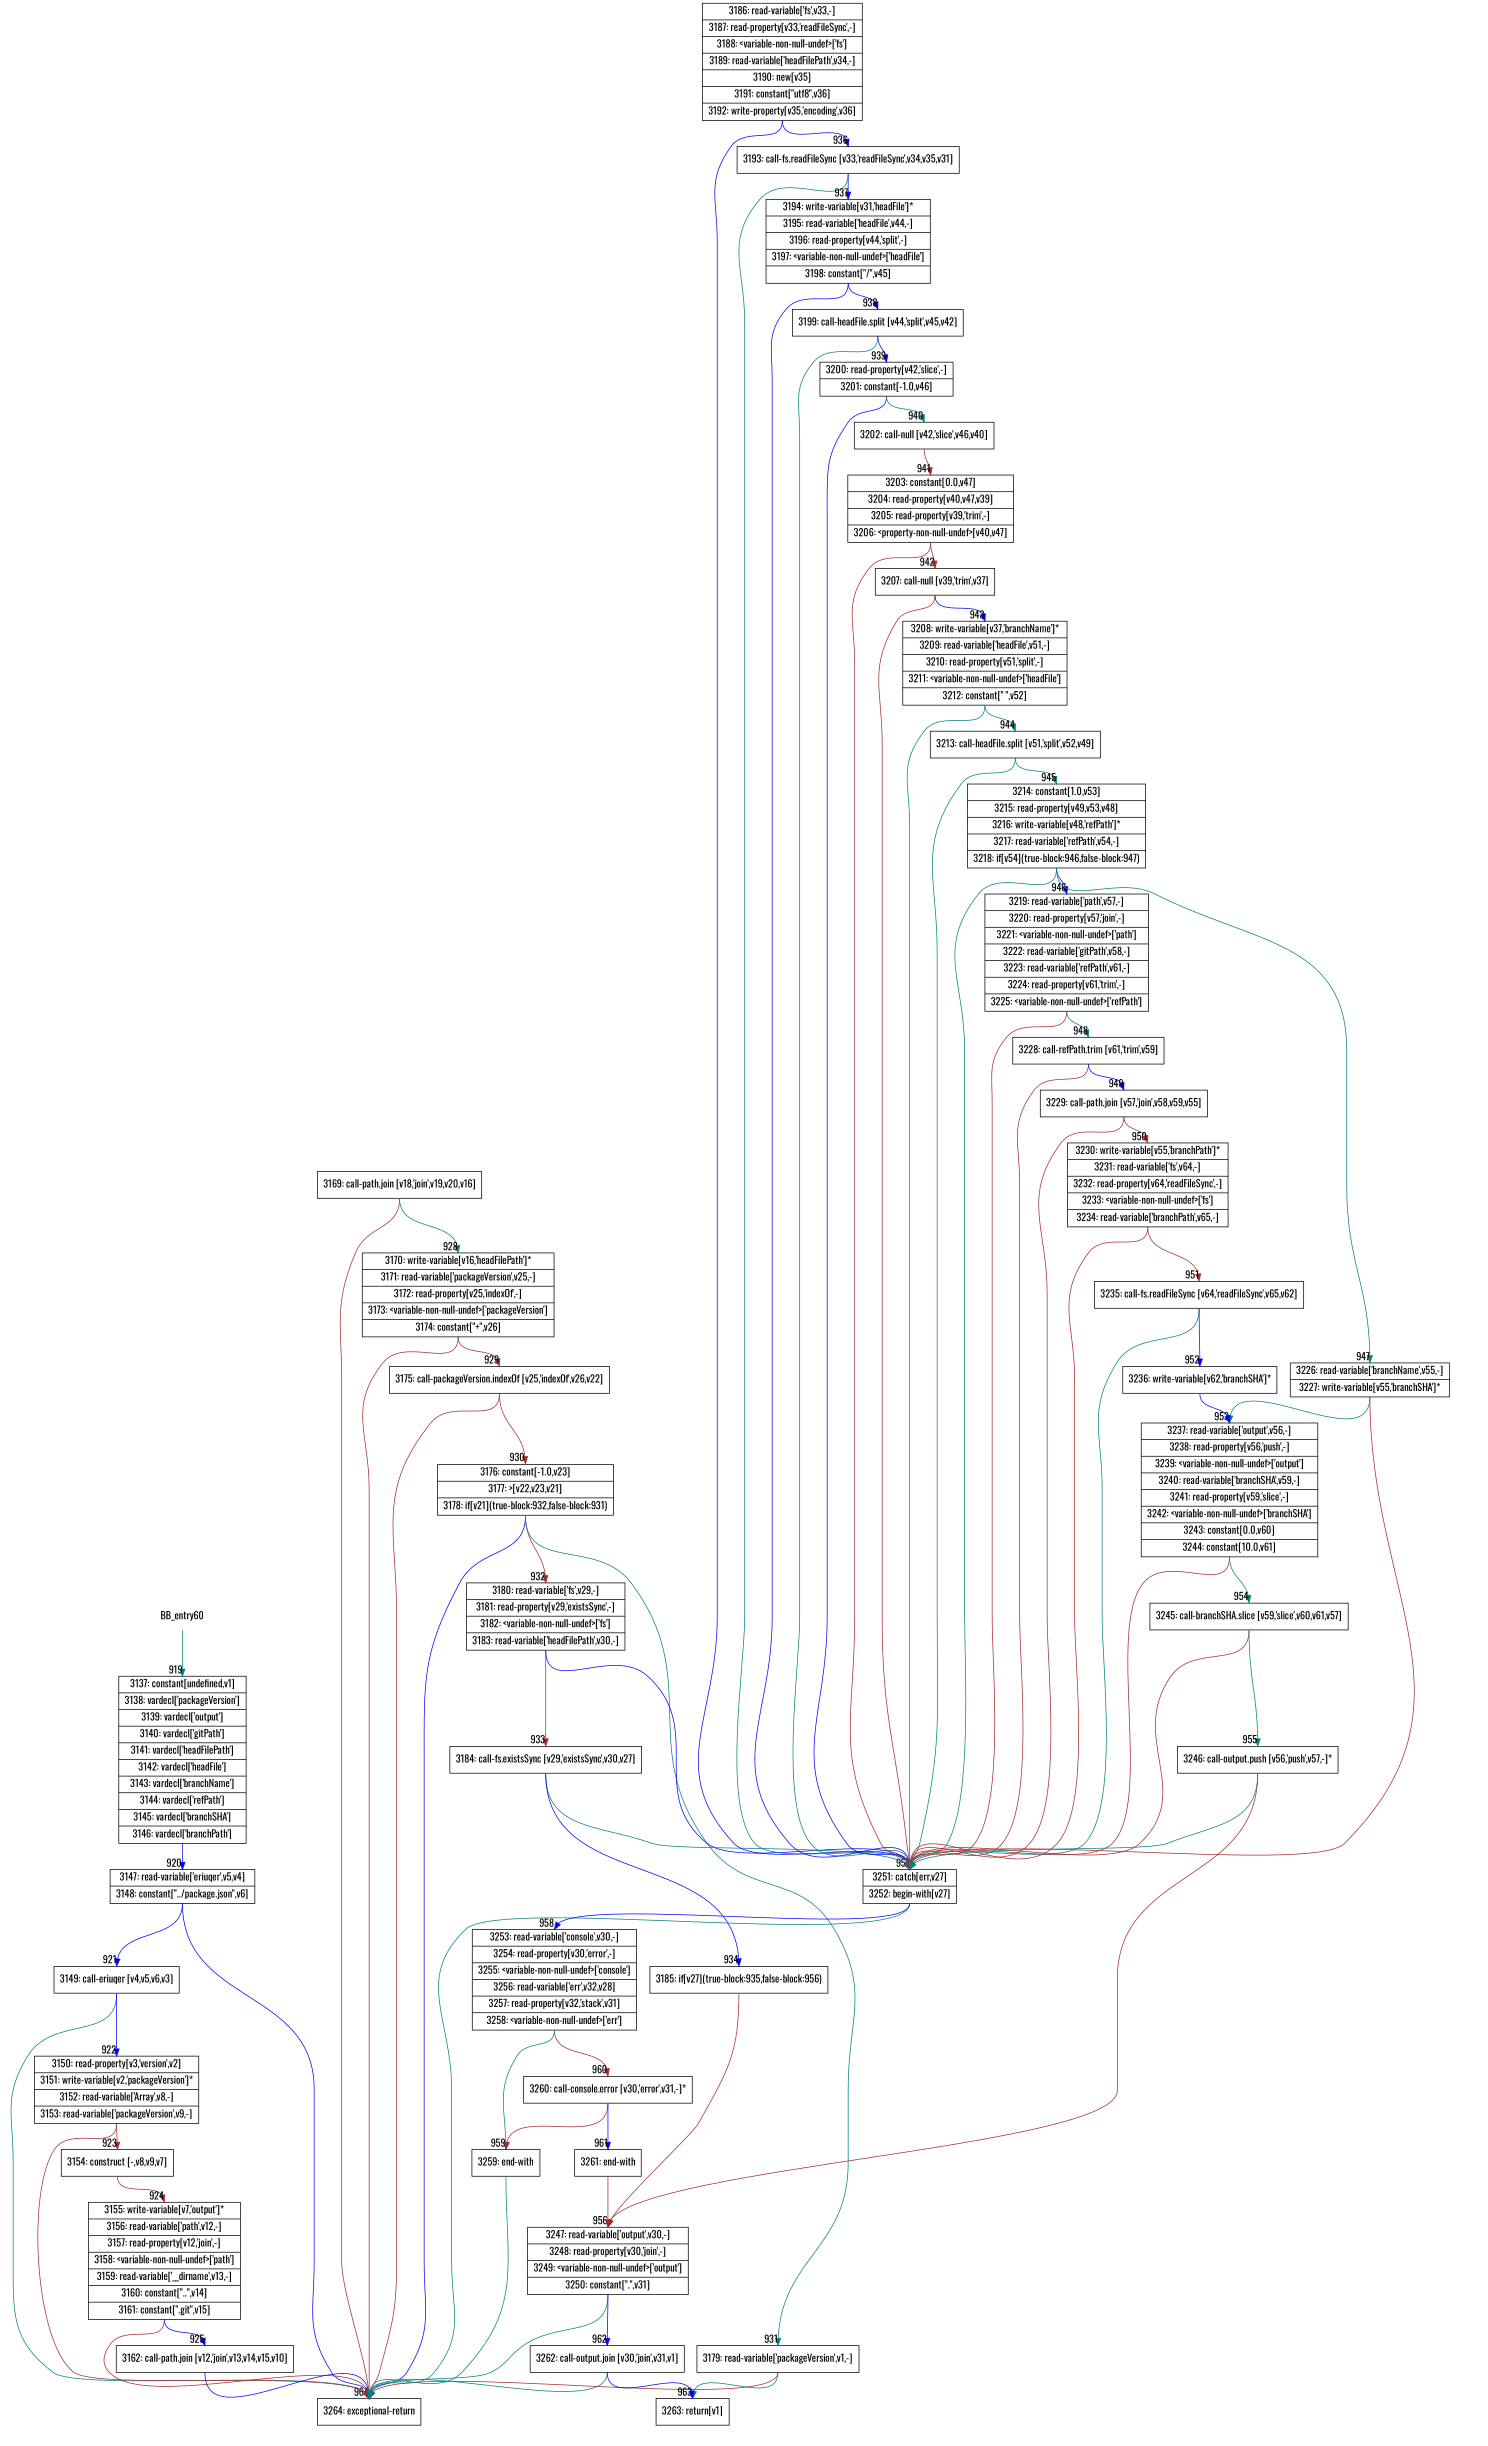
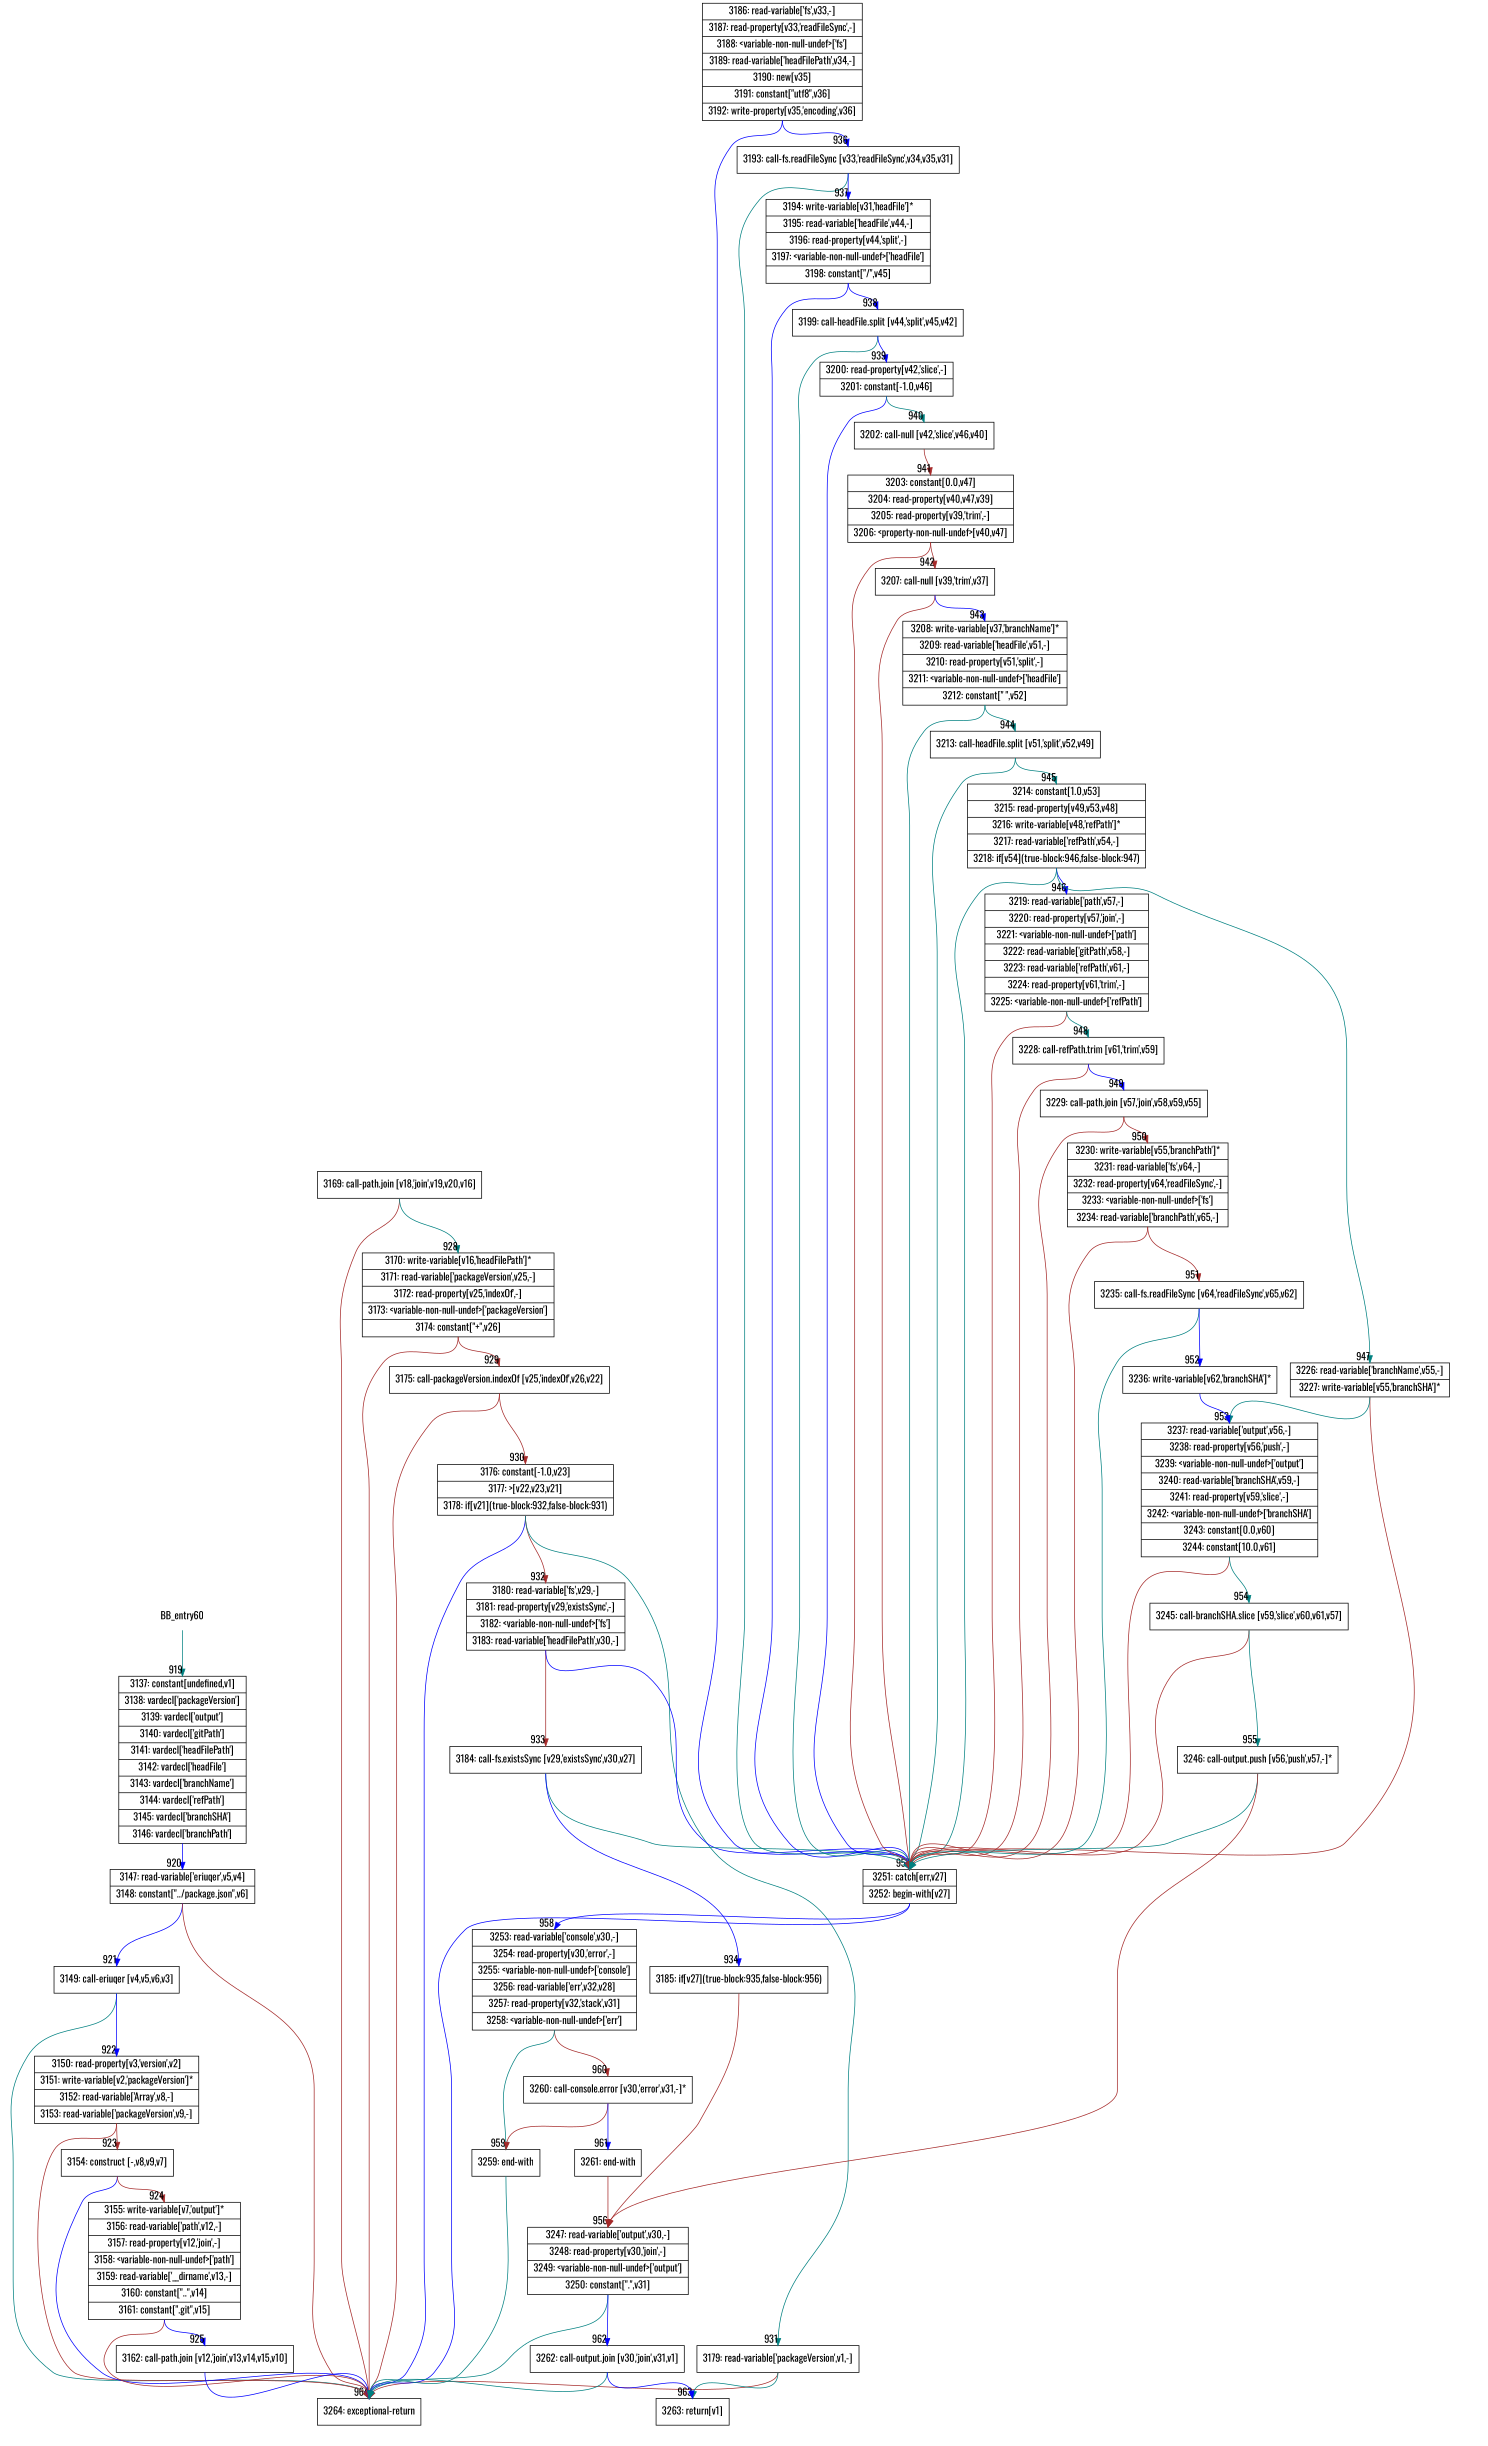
(444, 1960) -> (444, 1960)
(314, 2134) -> (314, 2134)
none -> (96, 2368)
